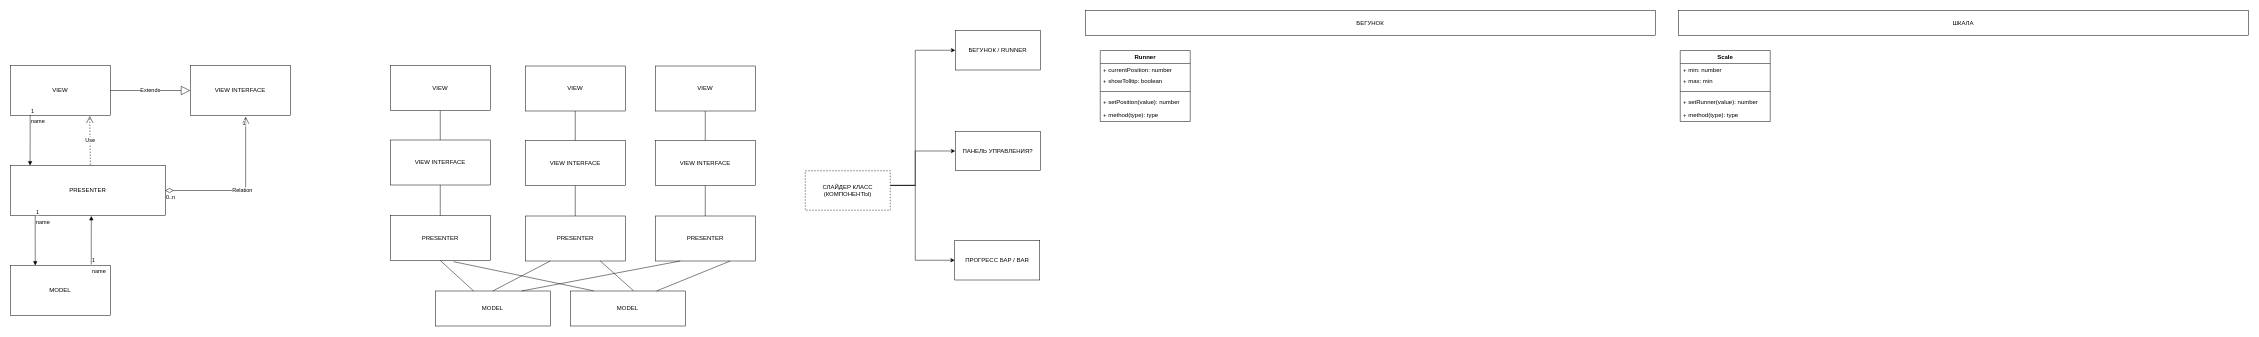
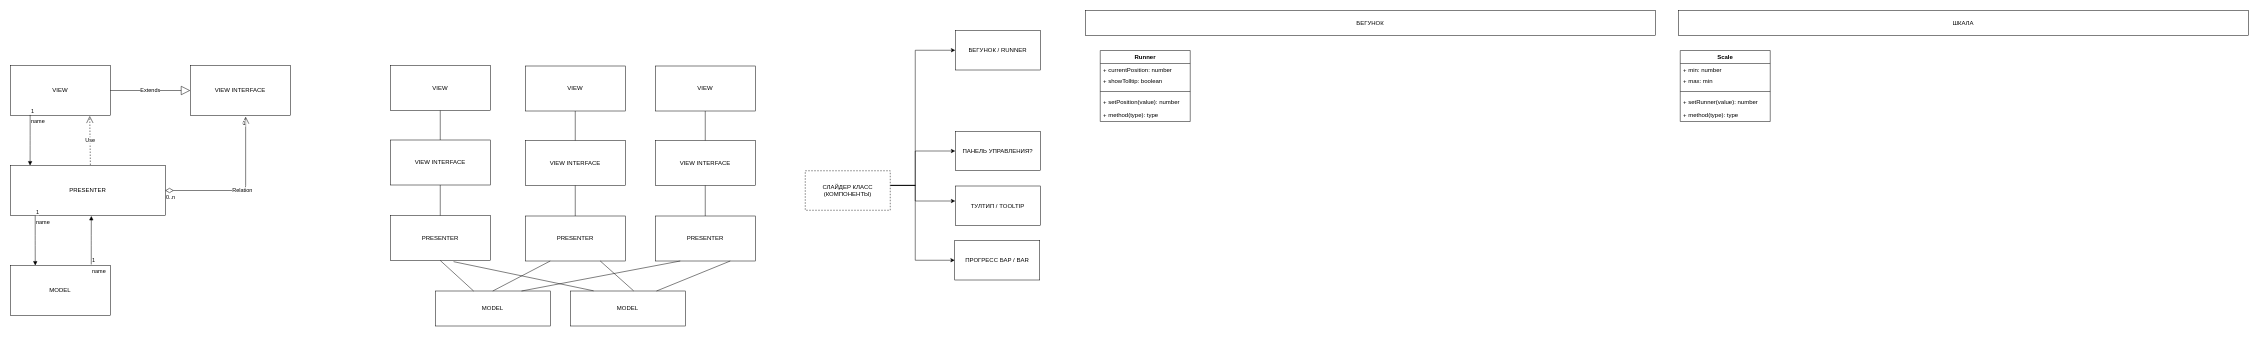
none -> (950, 201)
none -> (998, 206)
